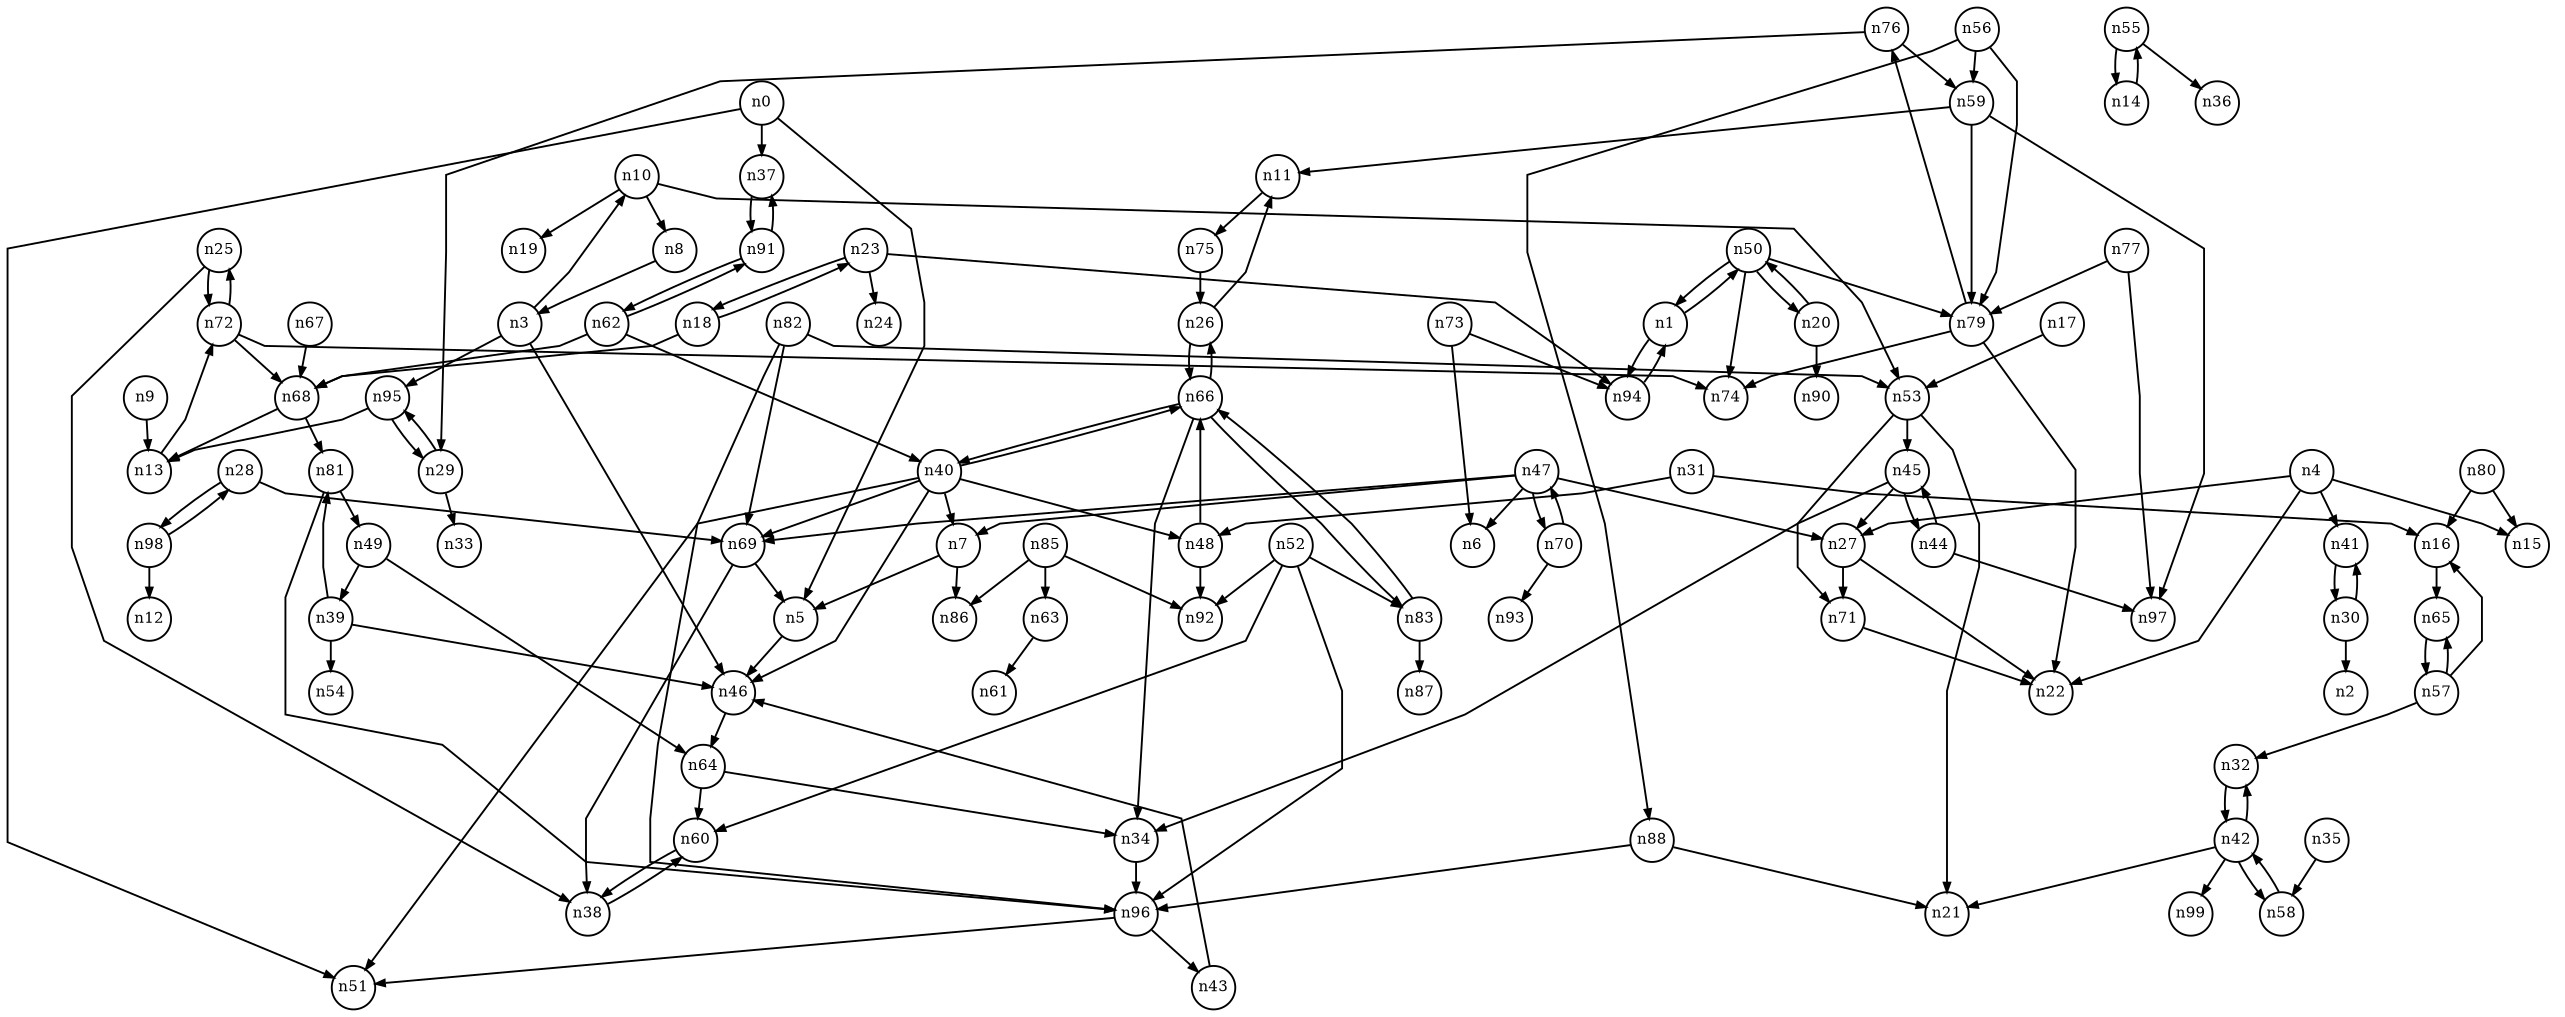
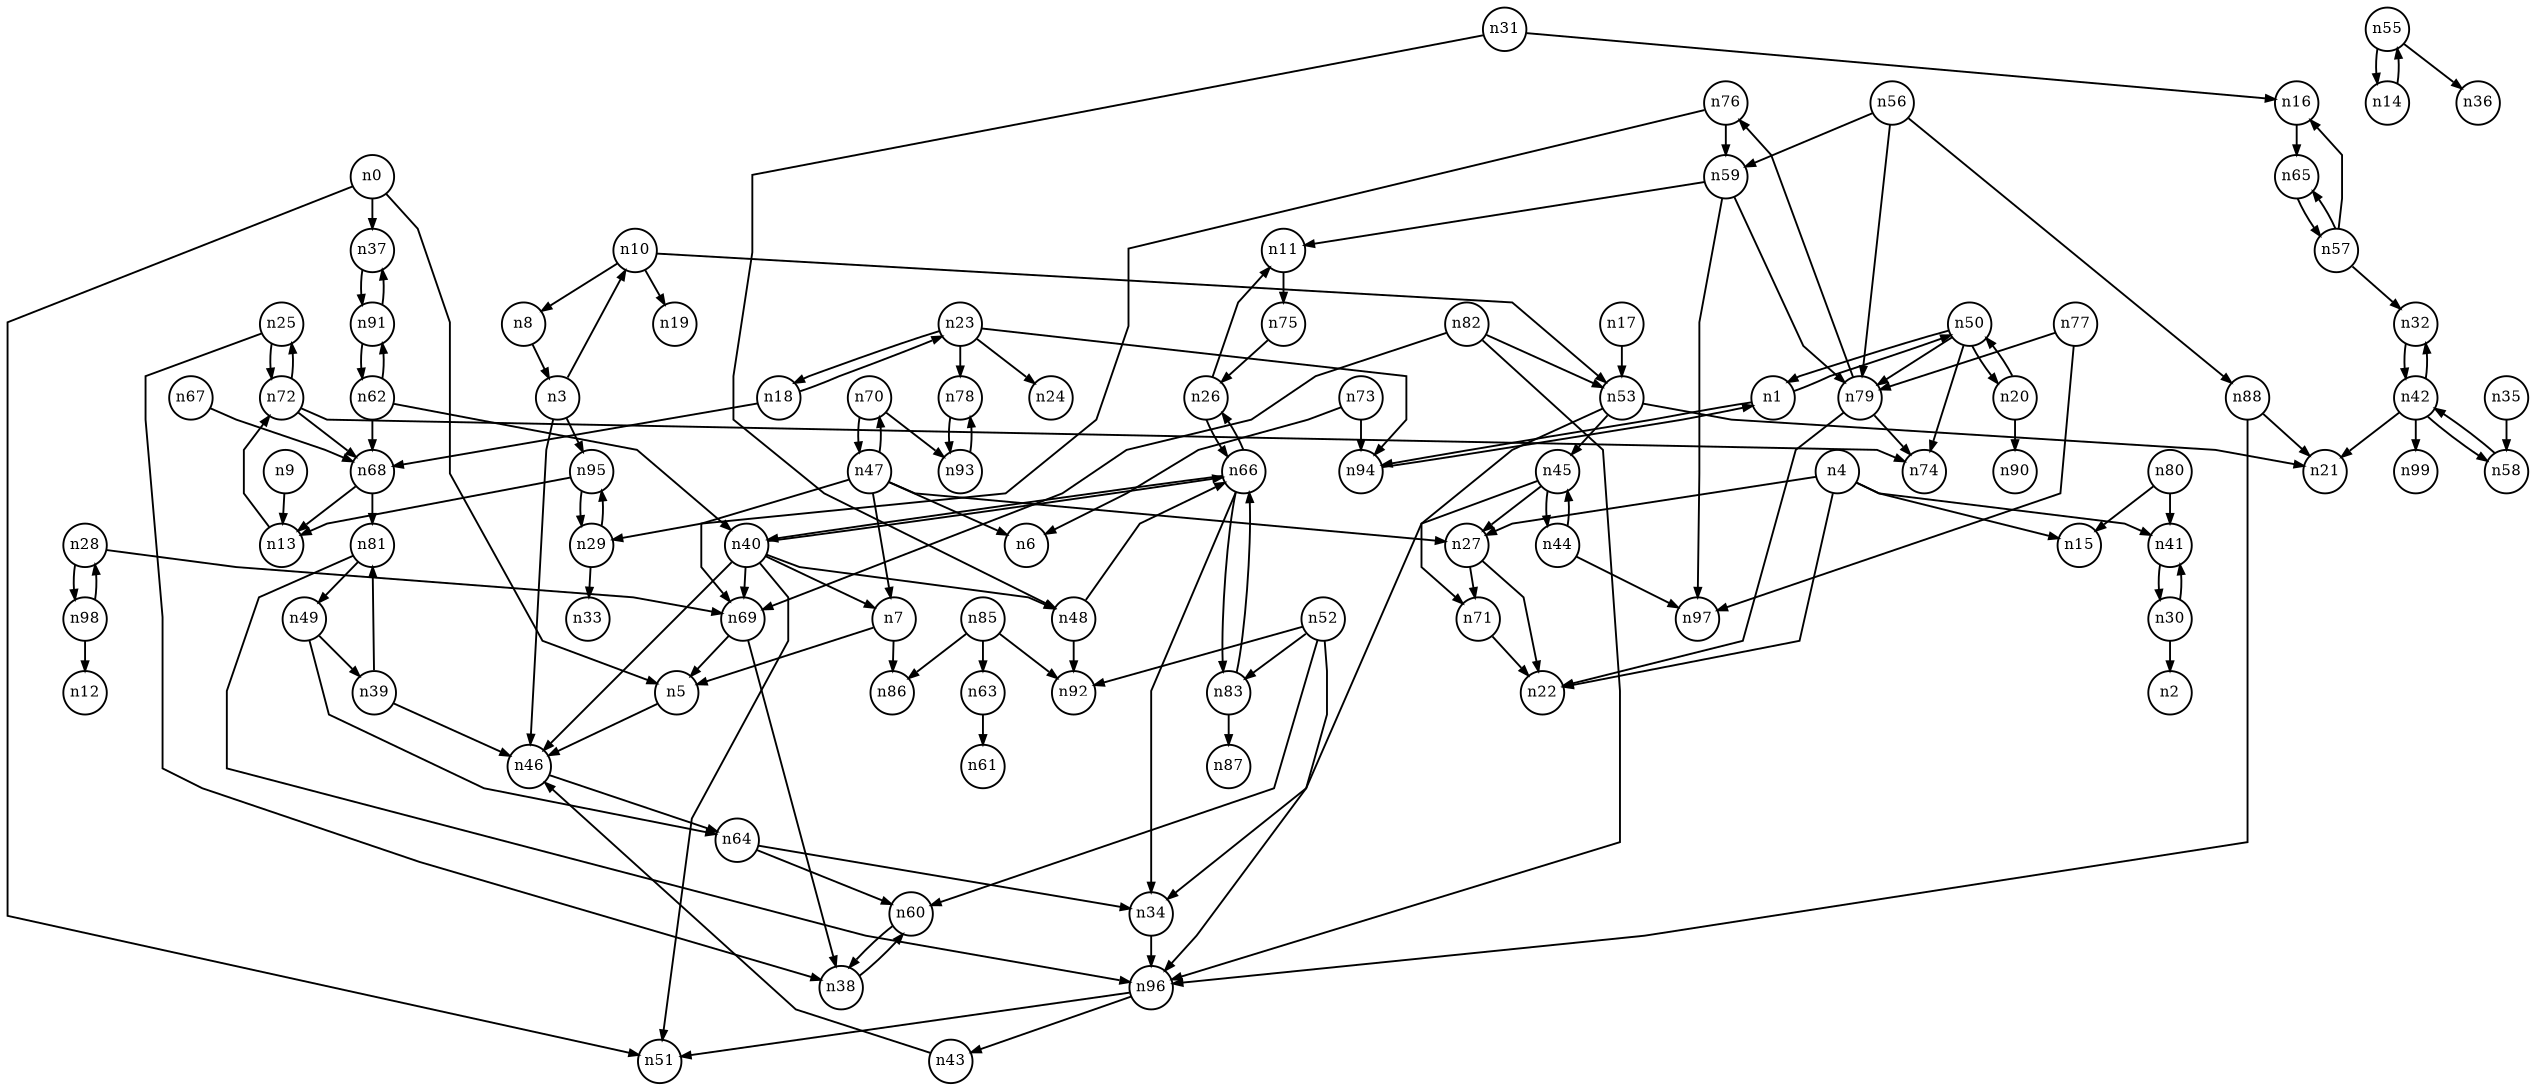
none -> (960, 398)
(2462, 504) -> (2170, 503)
(331, 693) -> none
